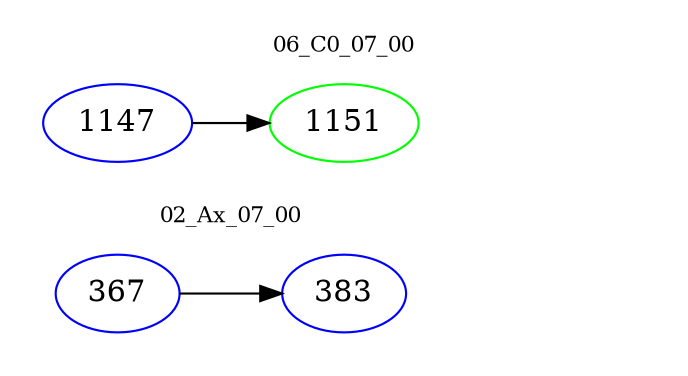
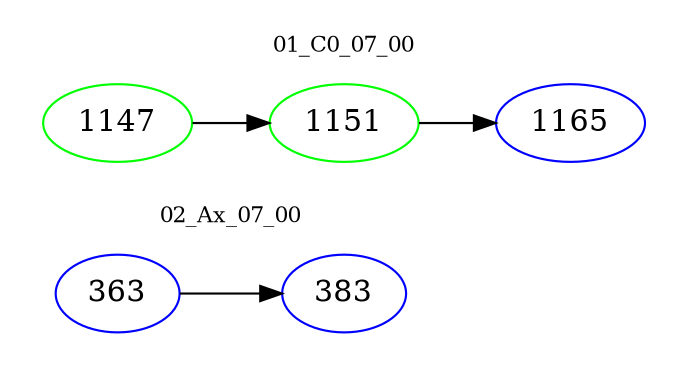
(344, 46) -> (344, 46)
(118, 123) -> (118, 123)
none -> (571, 123)
(118, 294) -> (118, 294)
